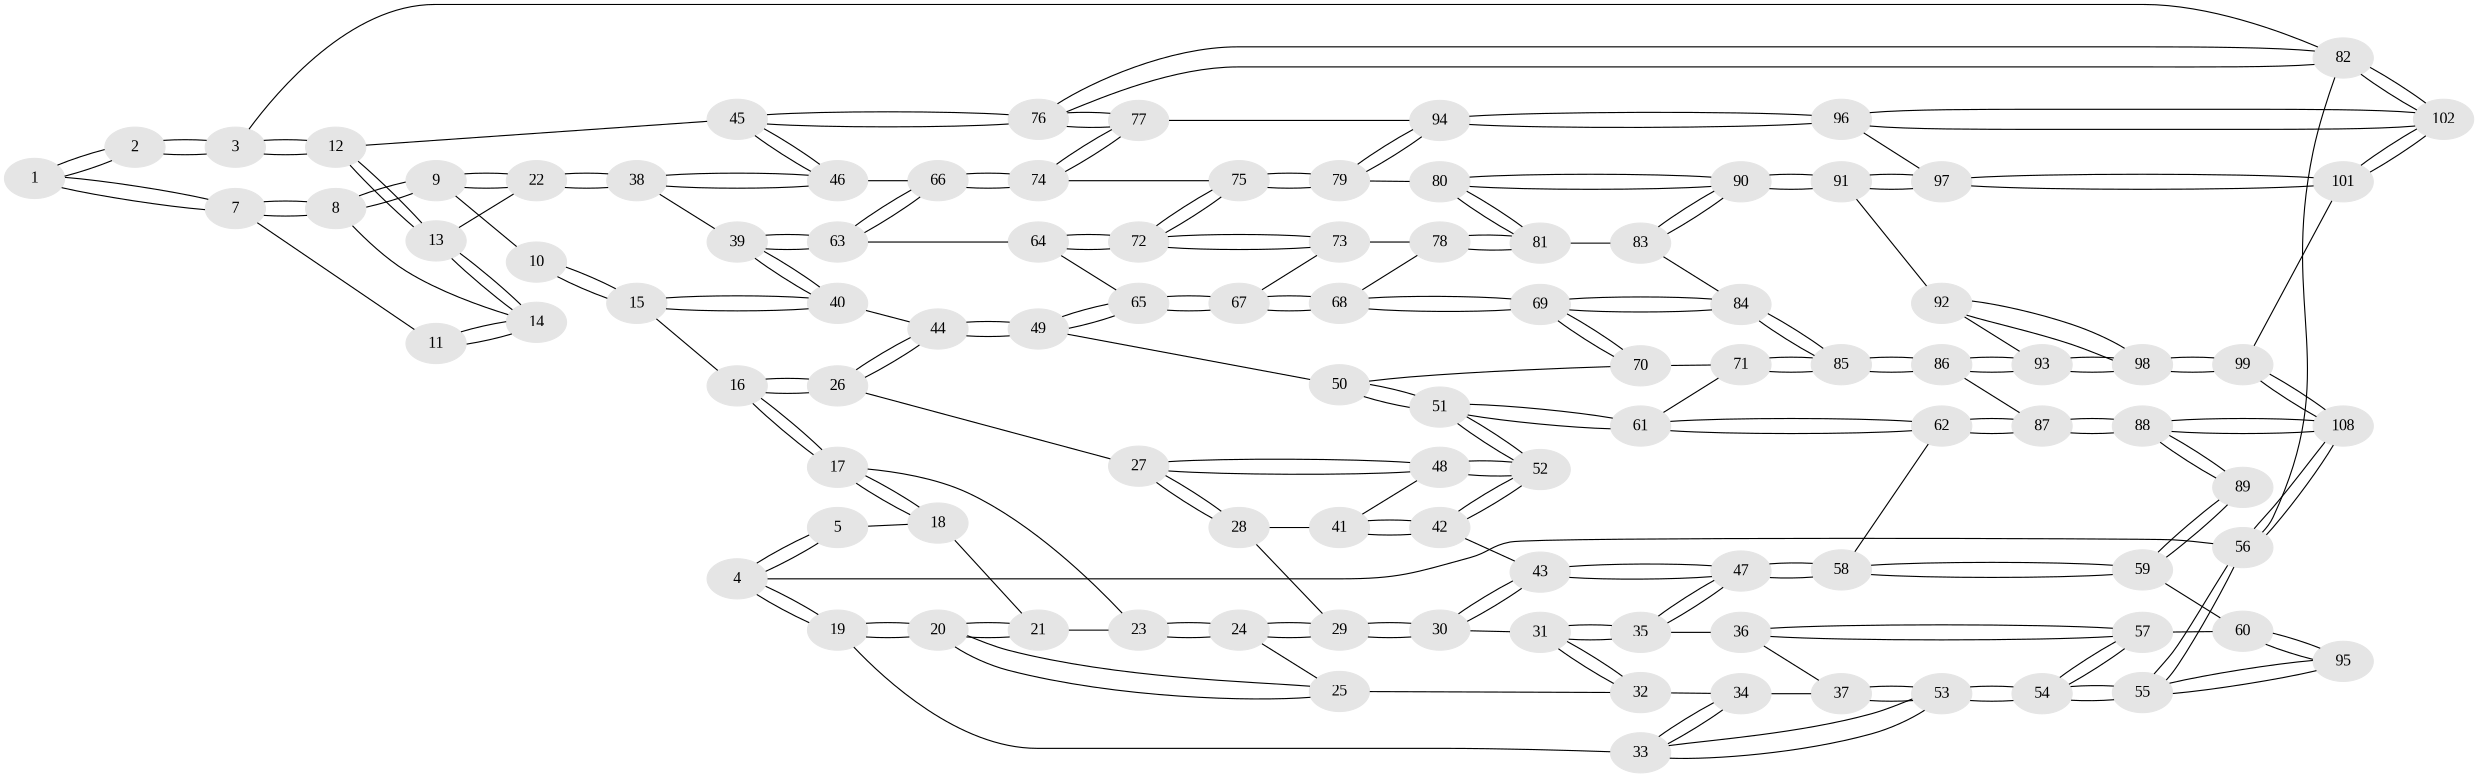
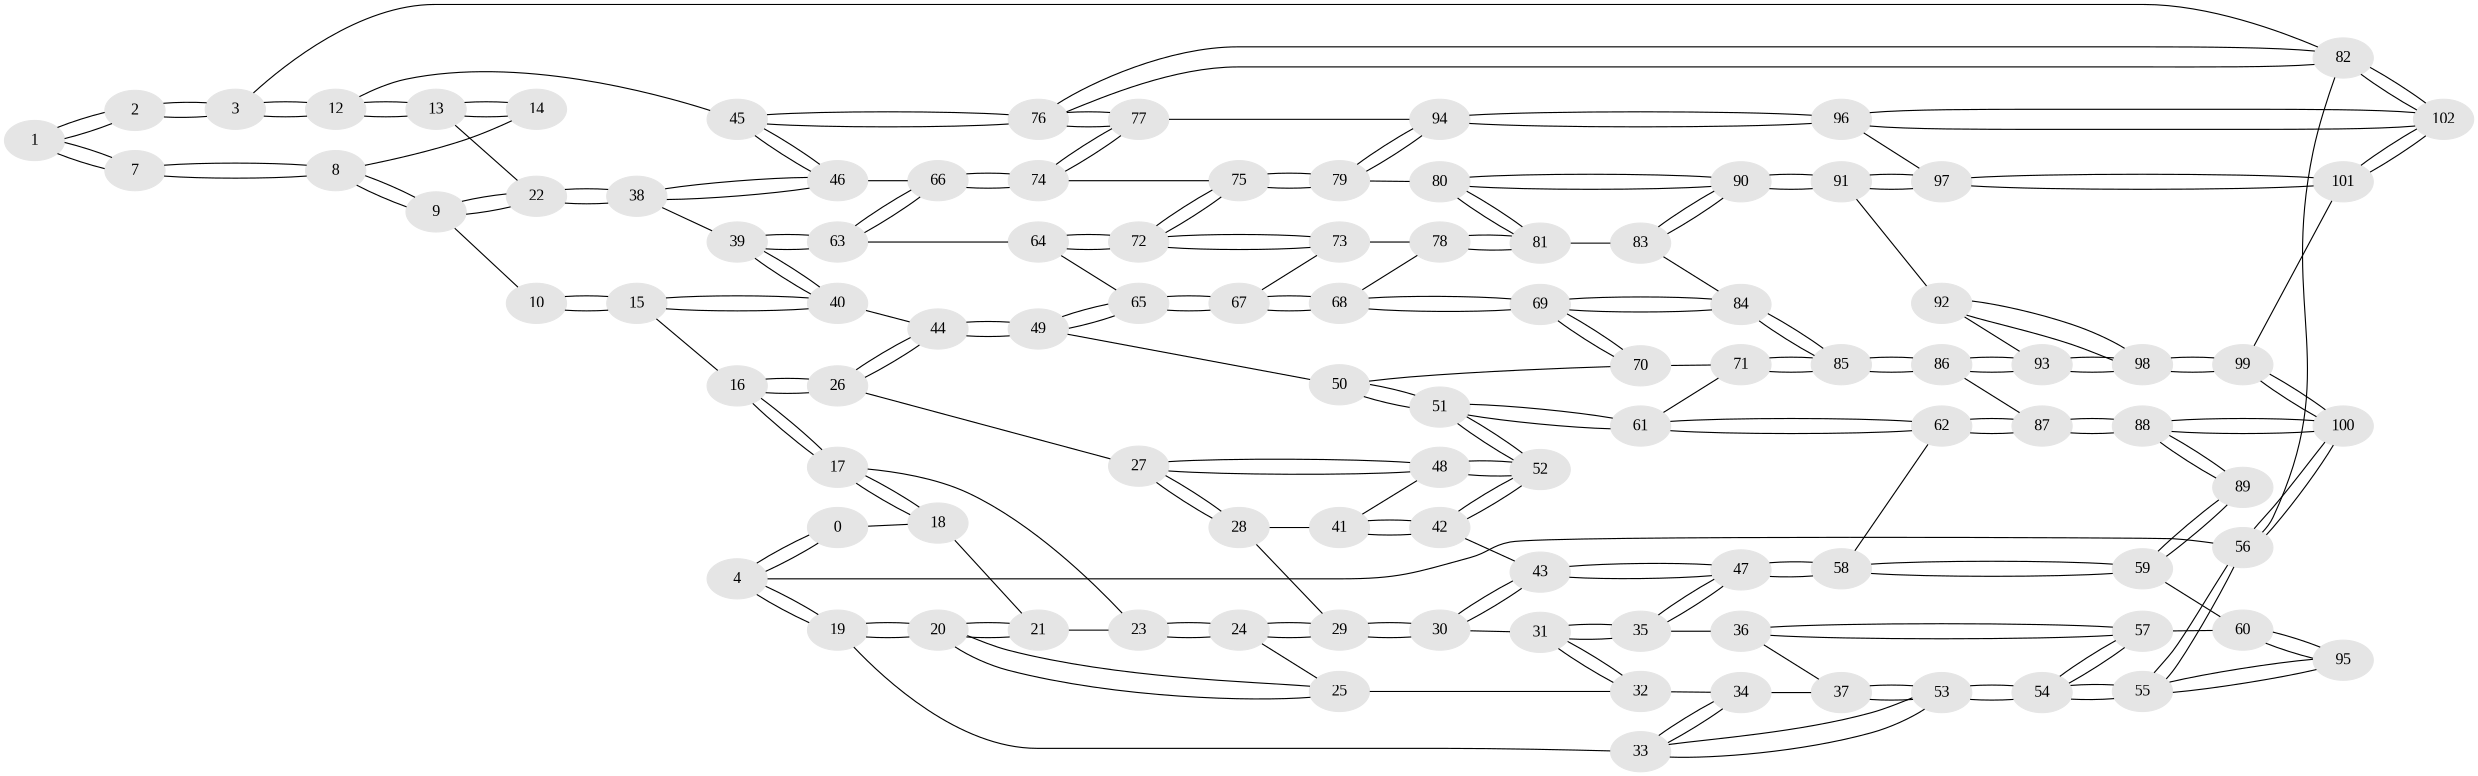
(436, 344) -> none
(2343, 426) -> (2343, 426)
(838, 528) -> (838, 528)
